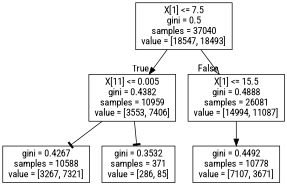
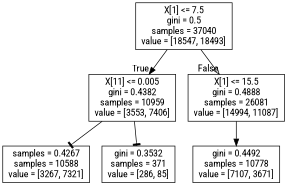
(46, 164) -> (46, 164)
